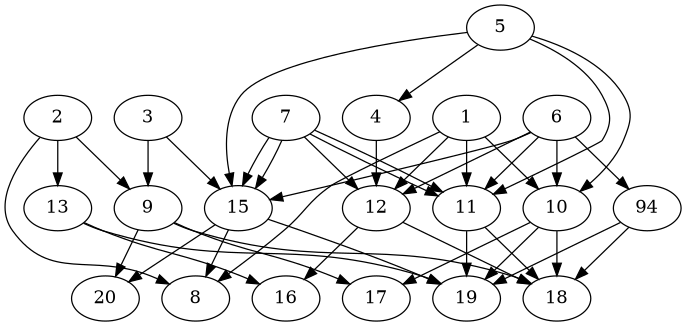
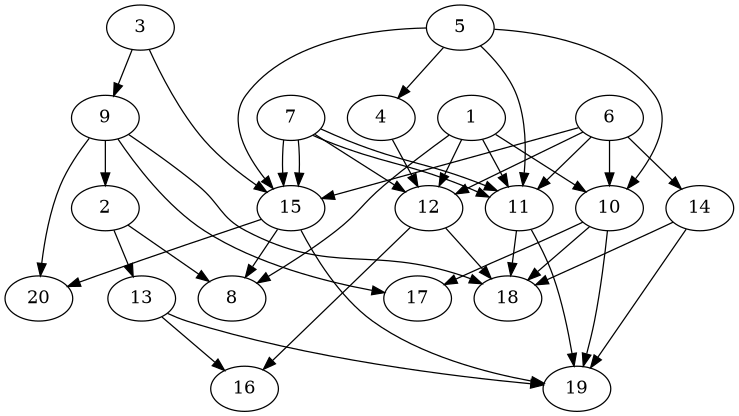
(98, 159) -> (105, 157)
(647, 208) -> (700, 208)
